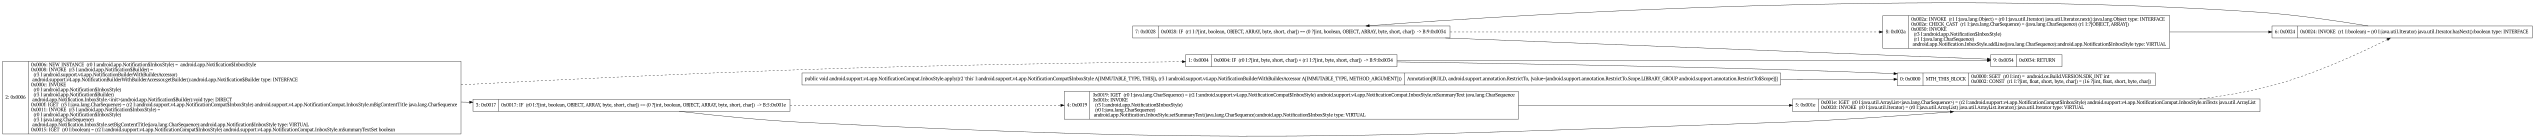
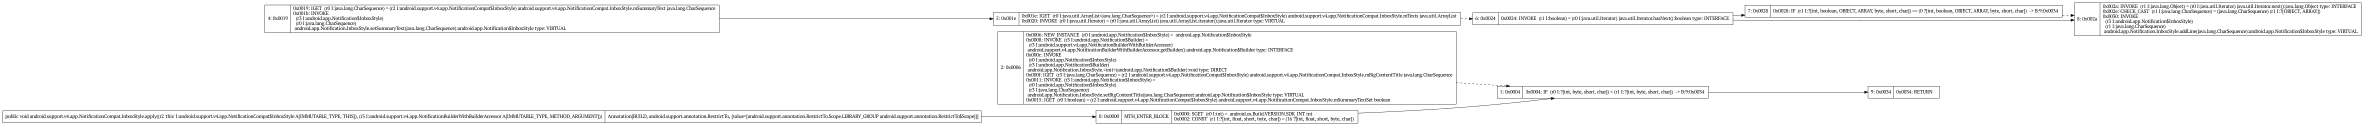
(2219, 32) -> (1902, 21)
(1716, 49) -> none
(1646, 66) -> (1455, 108)
(1946, 79) -> (1146, 117)
(632, 105) -> none
